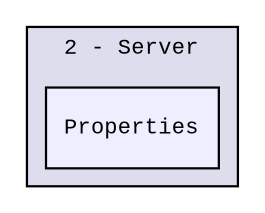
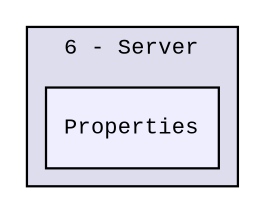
(132, 48) -> (132, 48)
